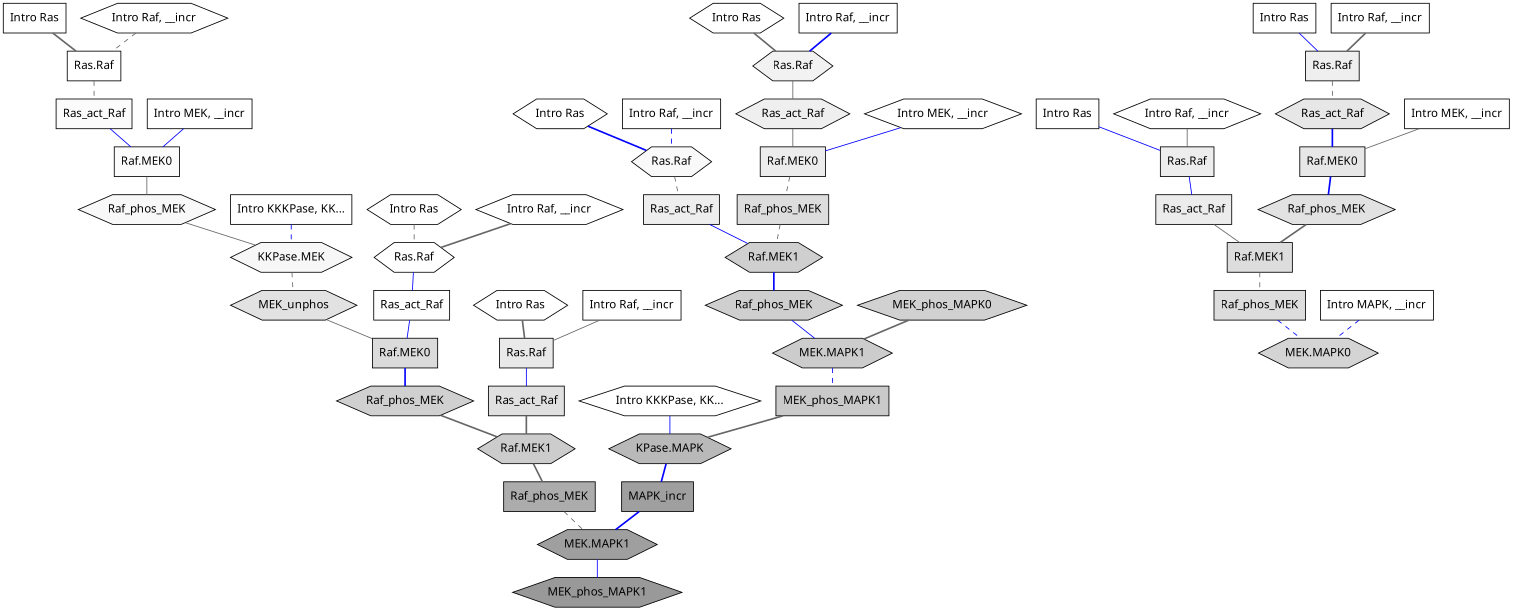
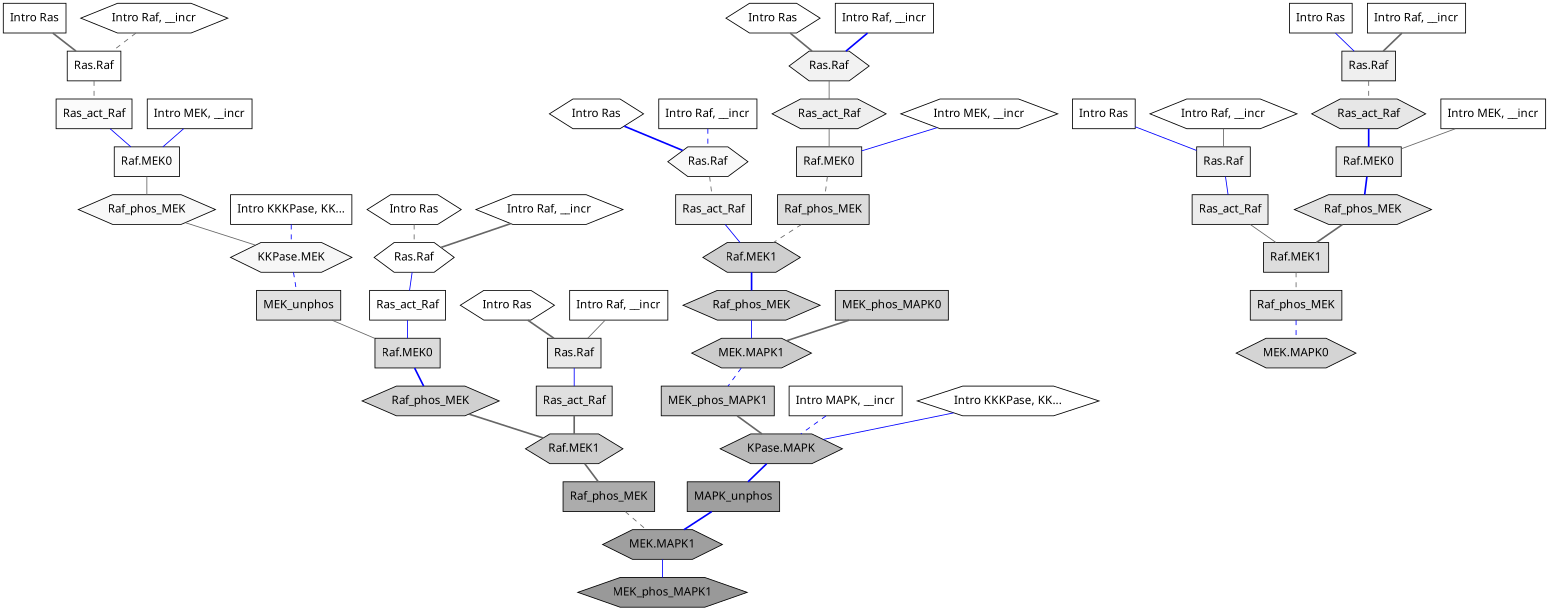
(292, 281) -> (295, 281)
(294, 305) -> (299, 305)
(942, 305) -> (892, 305)
(1348, 329) -> (813, 425)
(658, 497) -> (733, 497)
